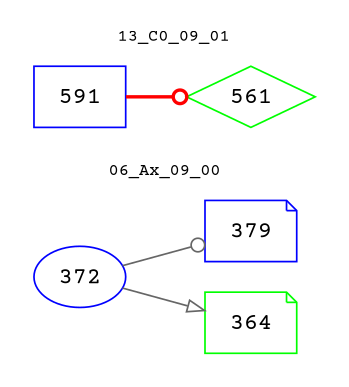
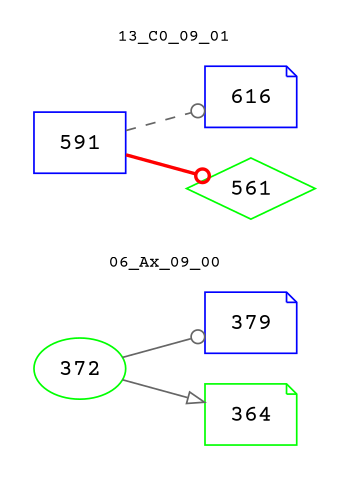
none -> (251, 97)
(80, 277) -> (80, 369)
